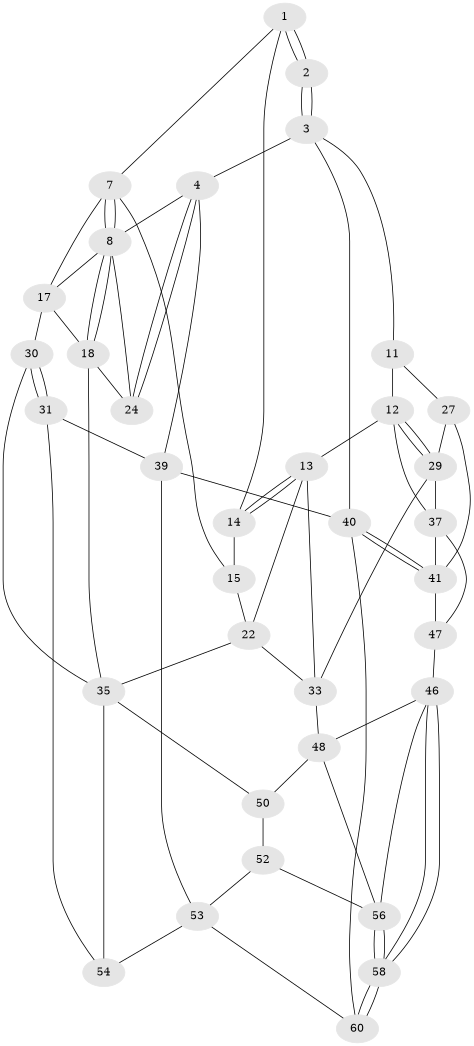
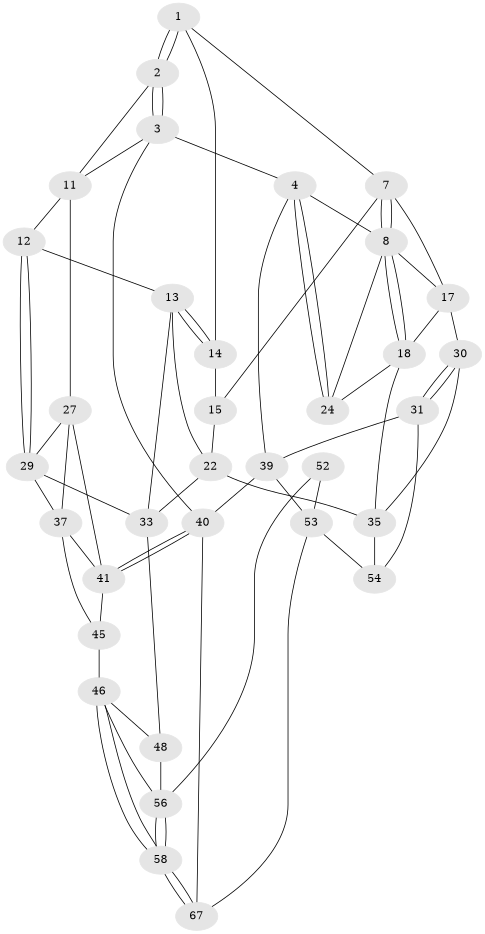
none -> (114, 129)
(403, 470) -> (66, 467)
(436, 635) -> (99, 635)
(263, 804) -> none
(357, 1029) -> (197, 916)
